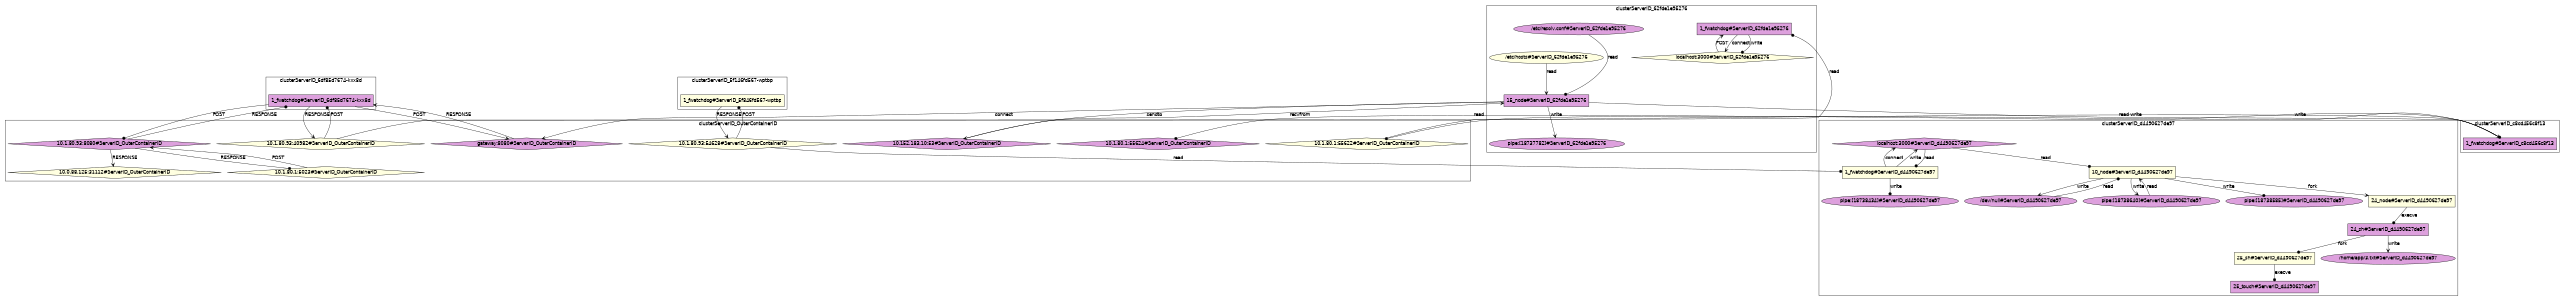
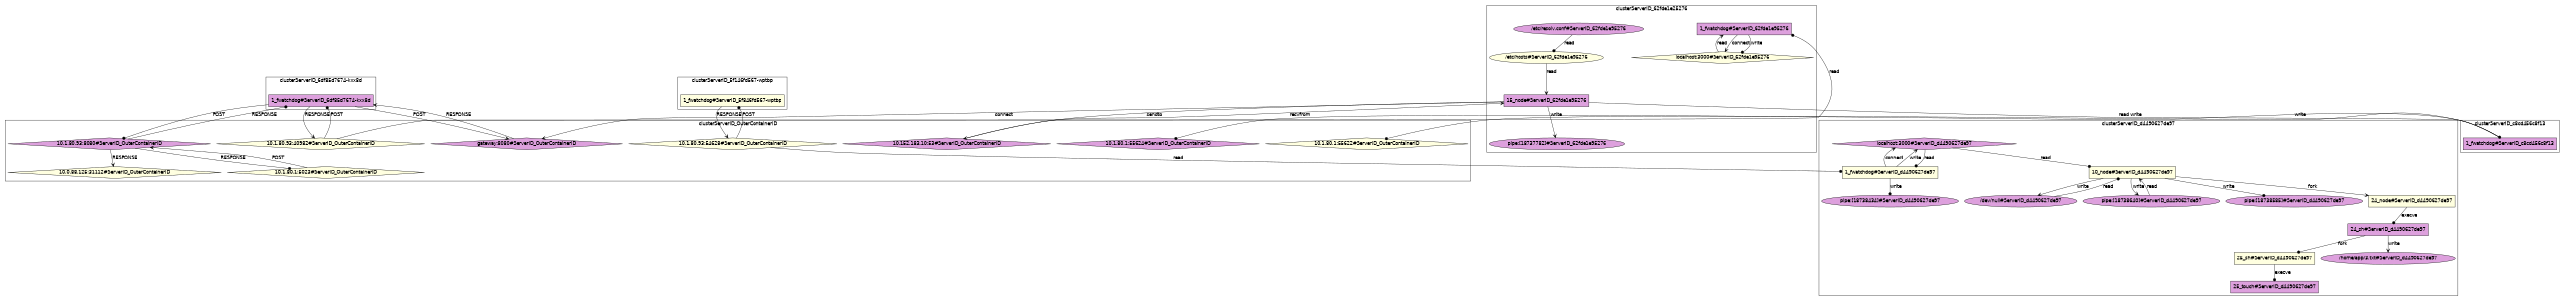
(1652, 9) -> (1652, 9)
(1722, 43) -> (1722, 43)
(1603, 69) -> (1564, 42)
(2109, 115) -> none
